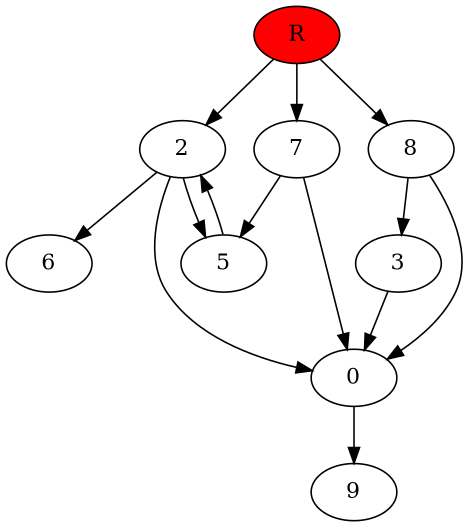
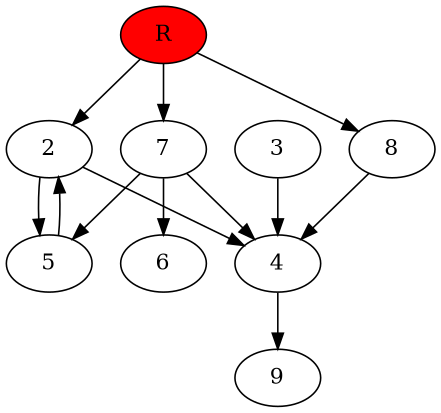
(406, 199) -> none
(122, 201) -> (164, 196)
(354, 378) -> (278, 264)
